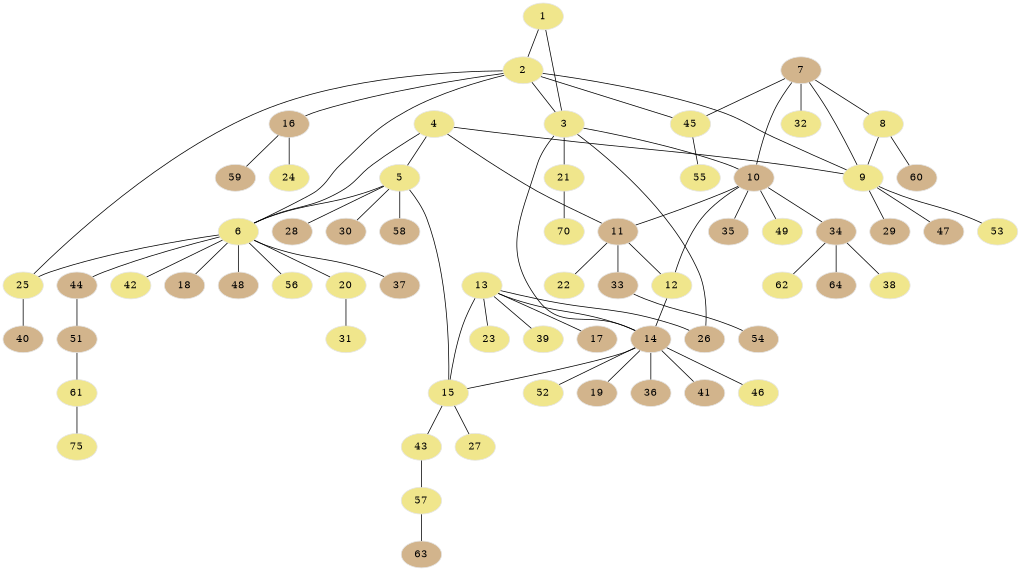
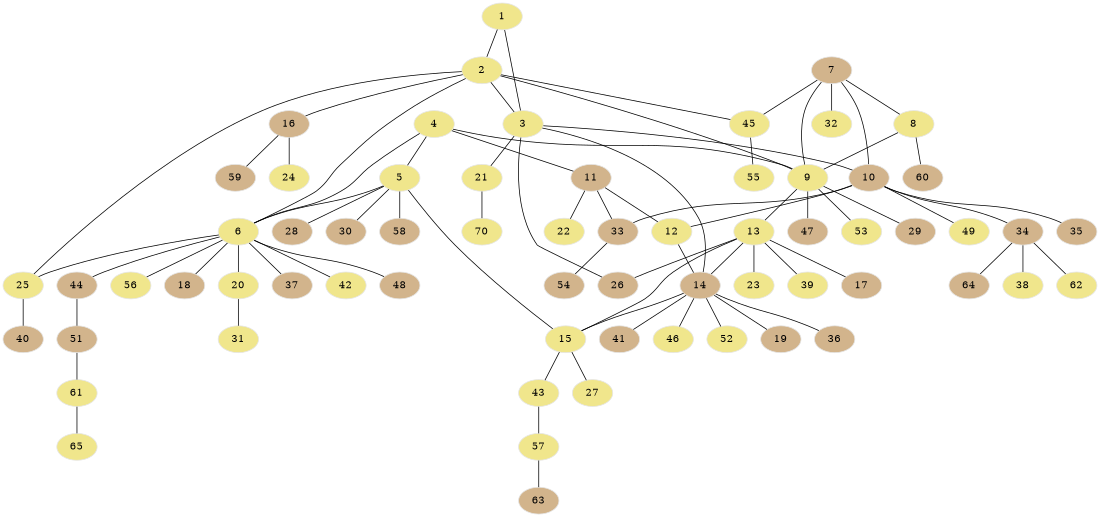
(687, 207) -> (742, 203)
none -> (773, 212)
(77, 447) -> (77, 447)
